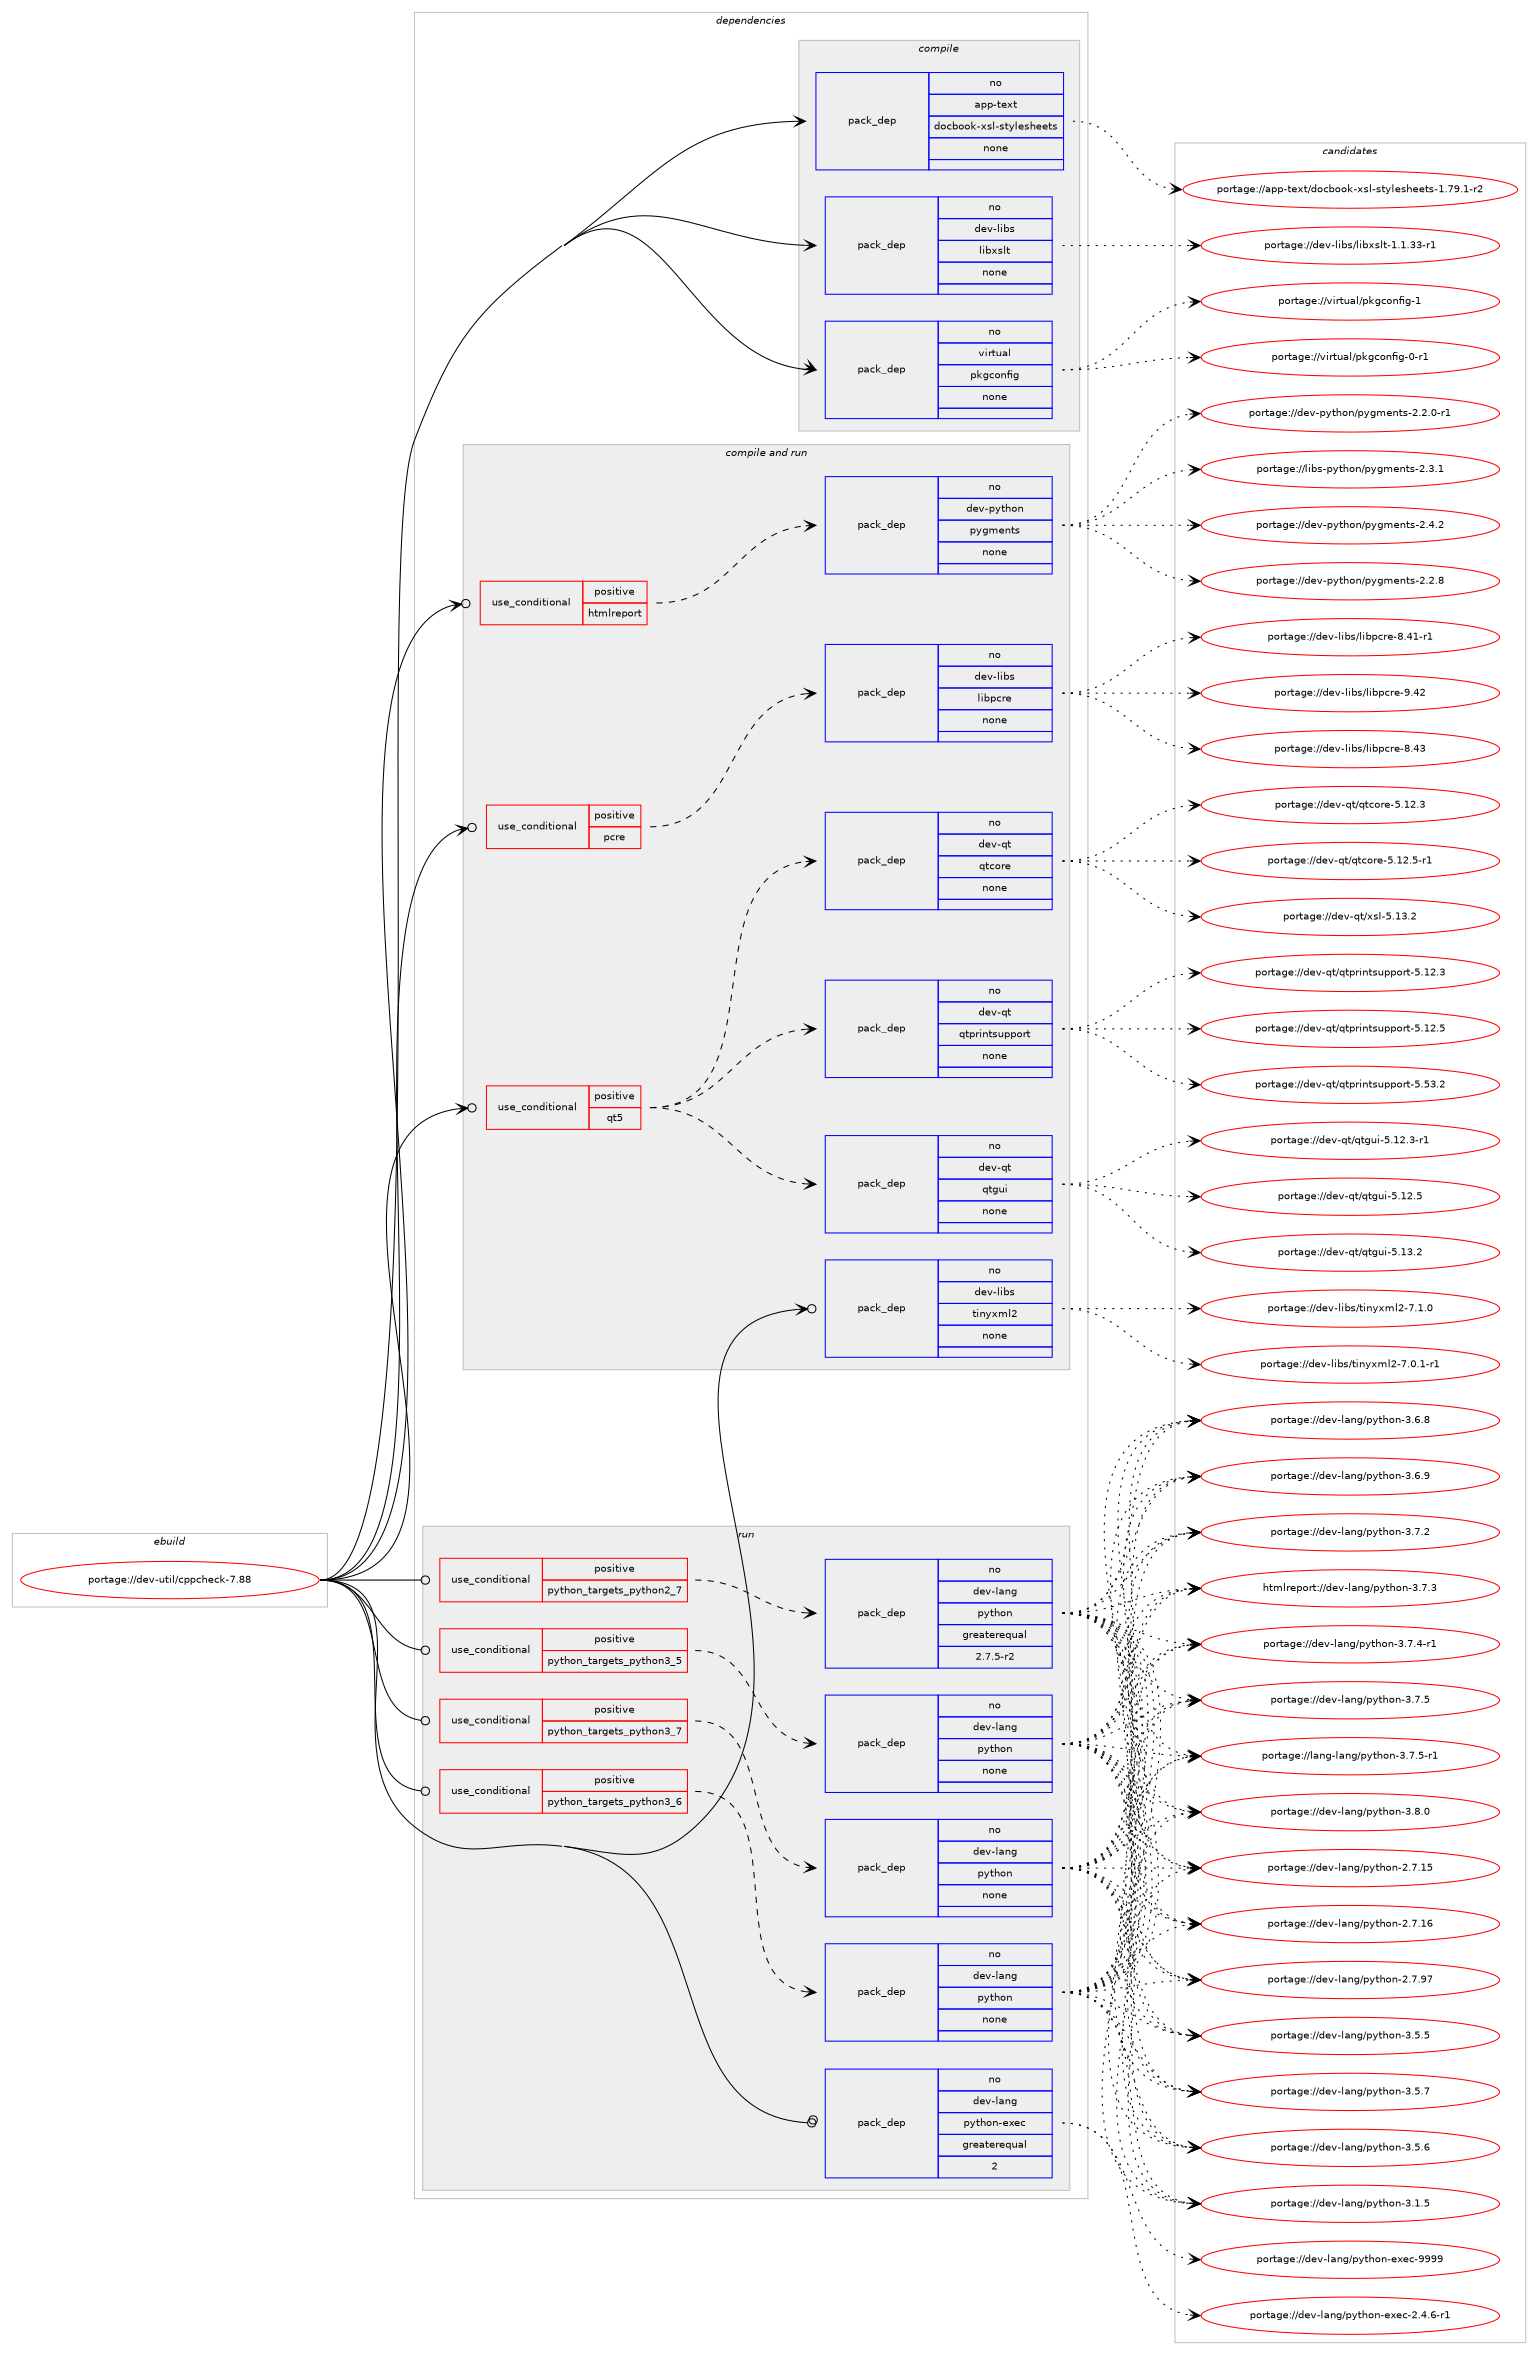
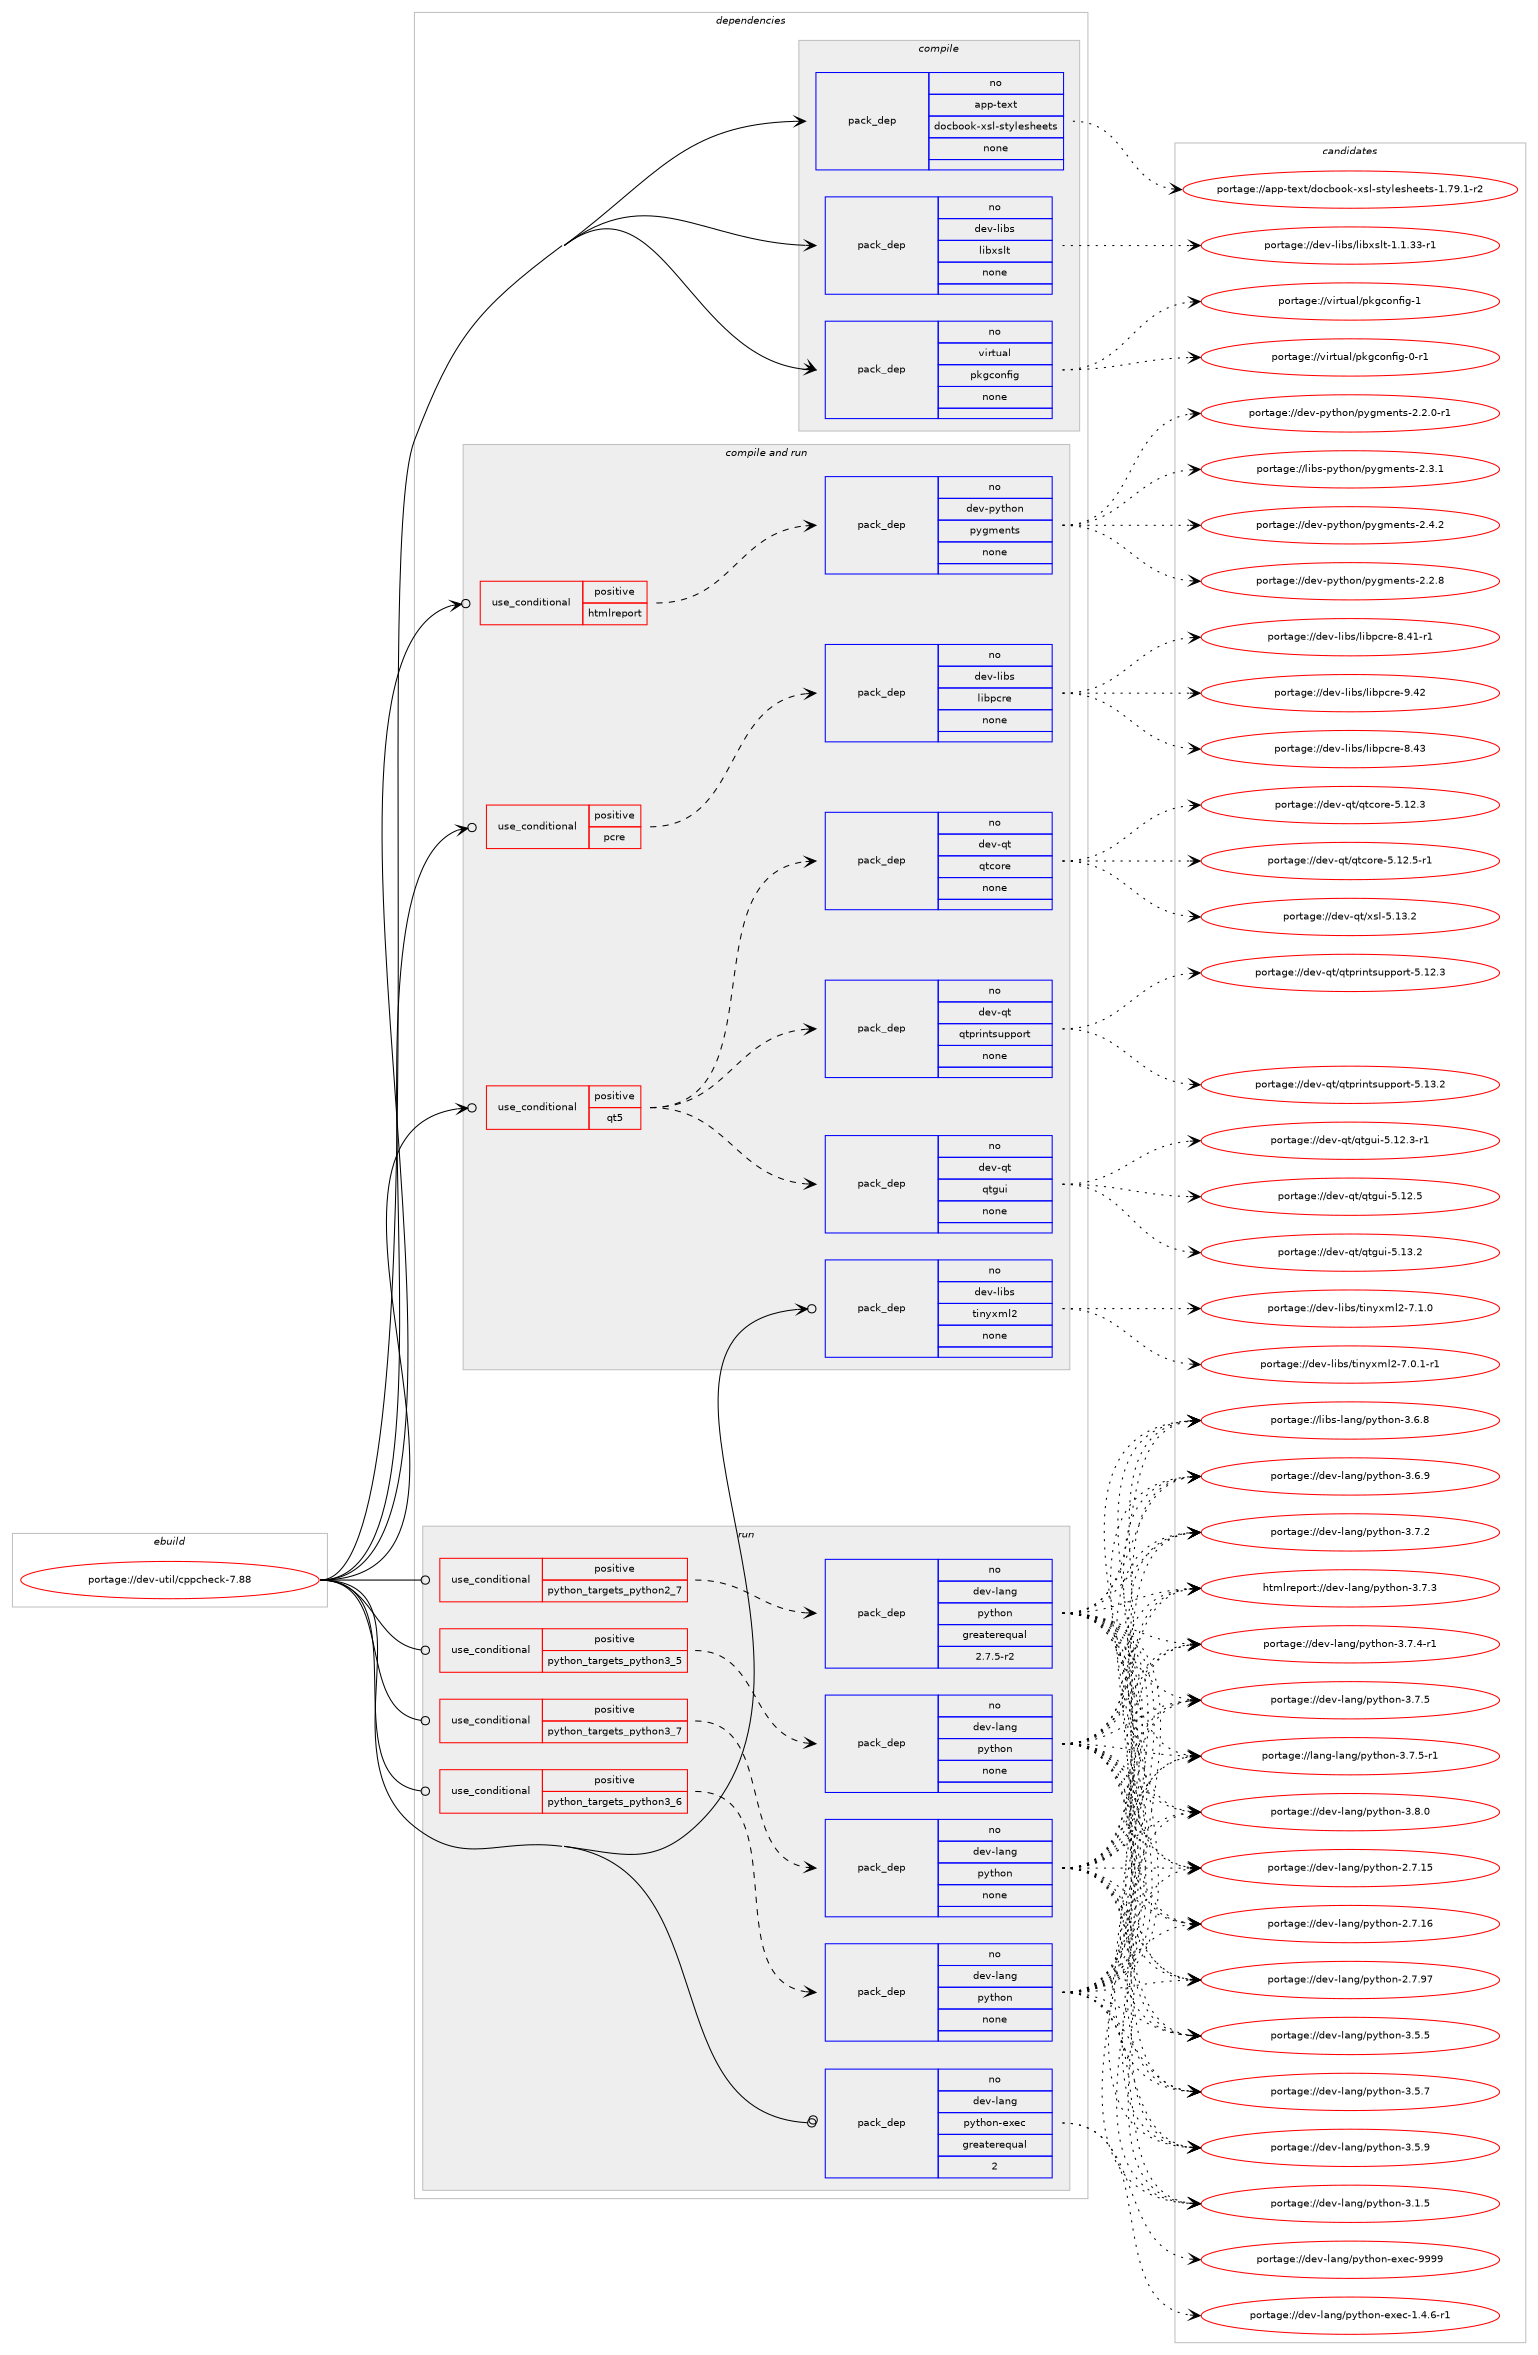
(1350, 1029) -> none
(1350, 1085) -> (1350, 1085)
(1350, 1421) -> (1350, 1421)
(1350, 2148) -> (1350, 2148)
(1350, 2316) -> (1350, 2316)
